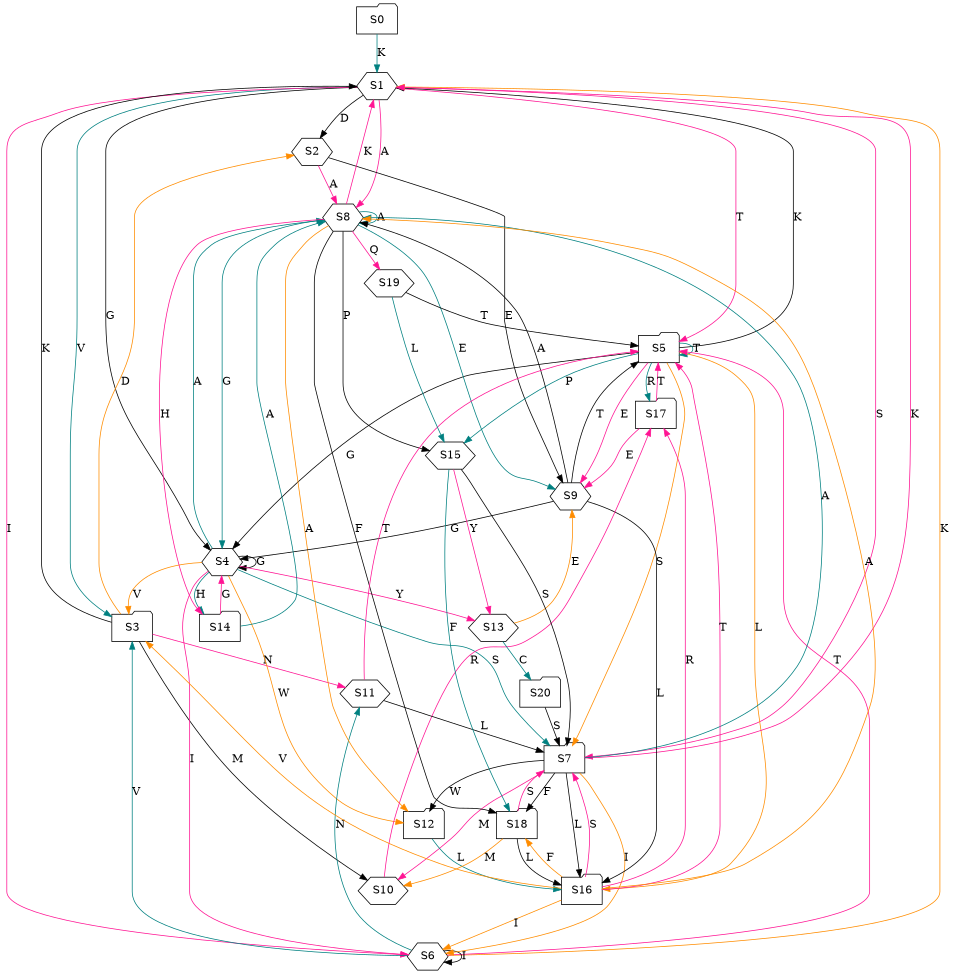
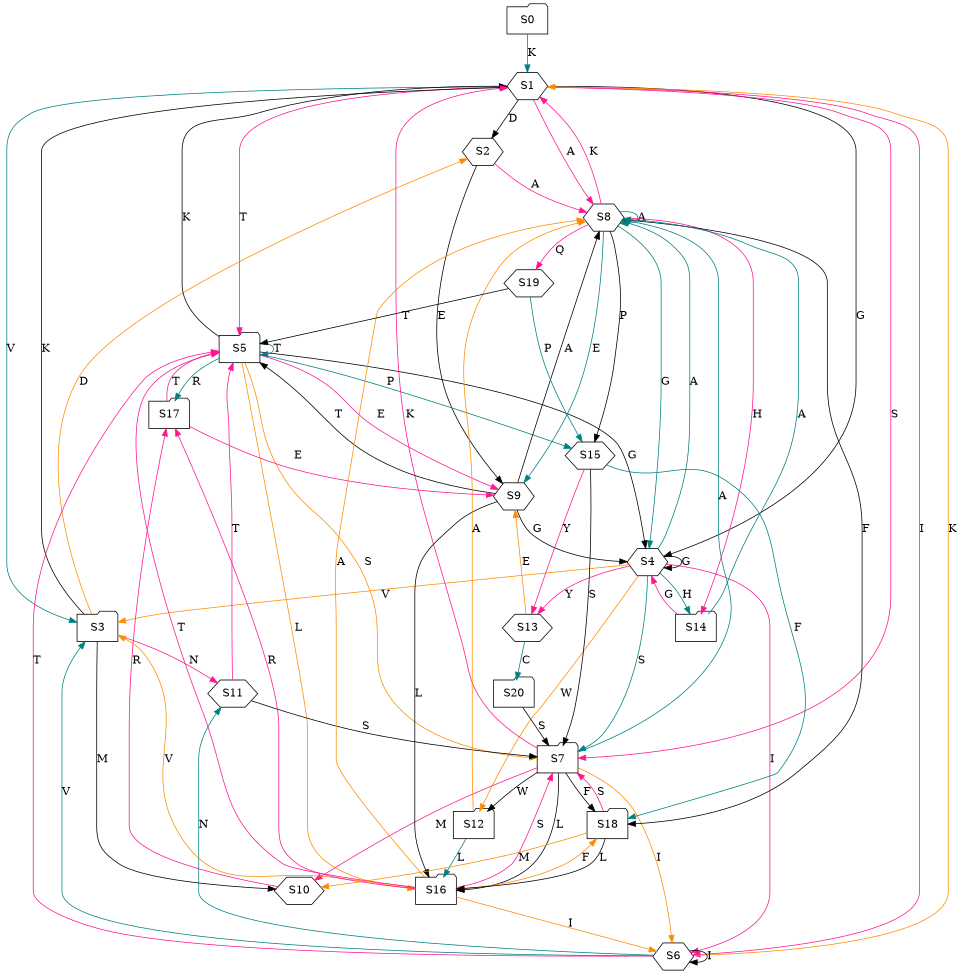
(415, 349) -> (548, 349)
(303, 519) -> (472, 505)
(484, 726) -> (366, 726)
